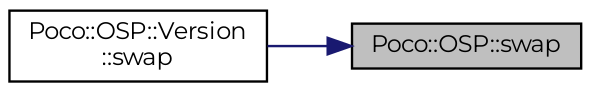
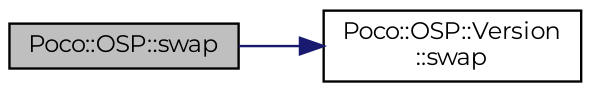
(297, 46) -> (269, 46)
